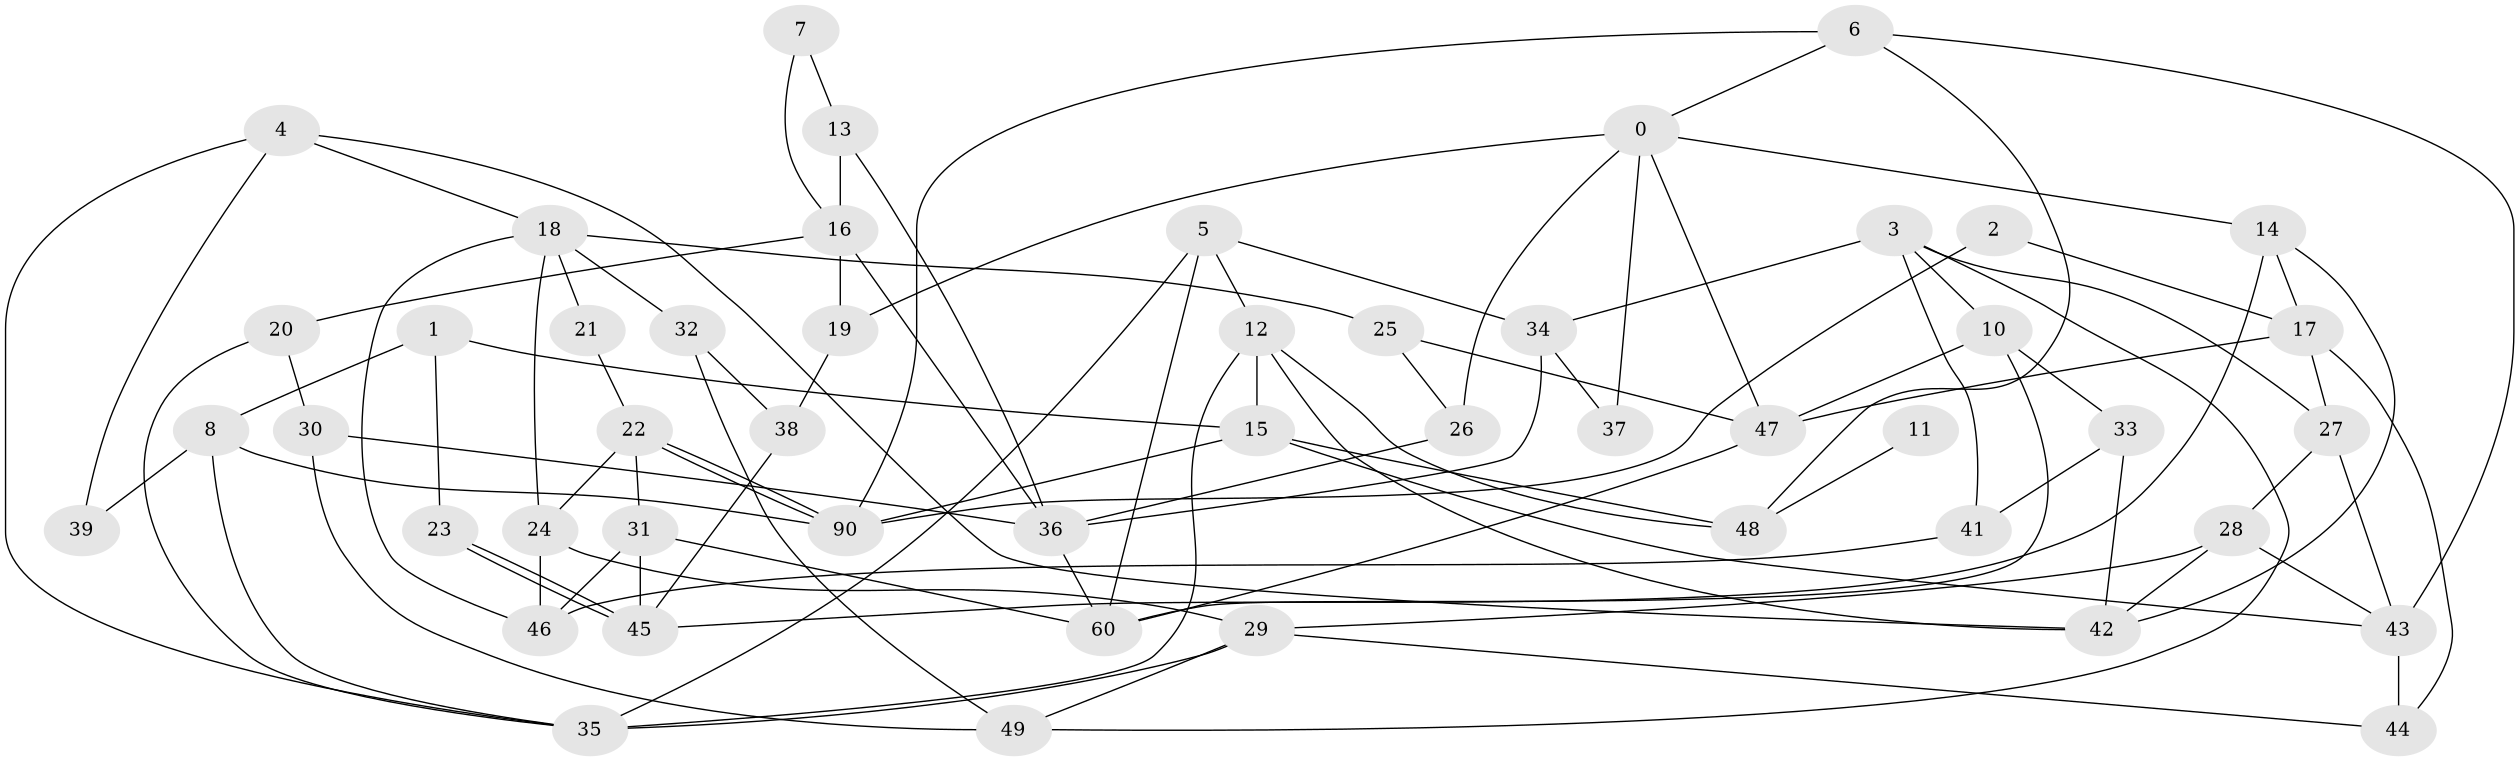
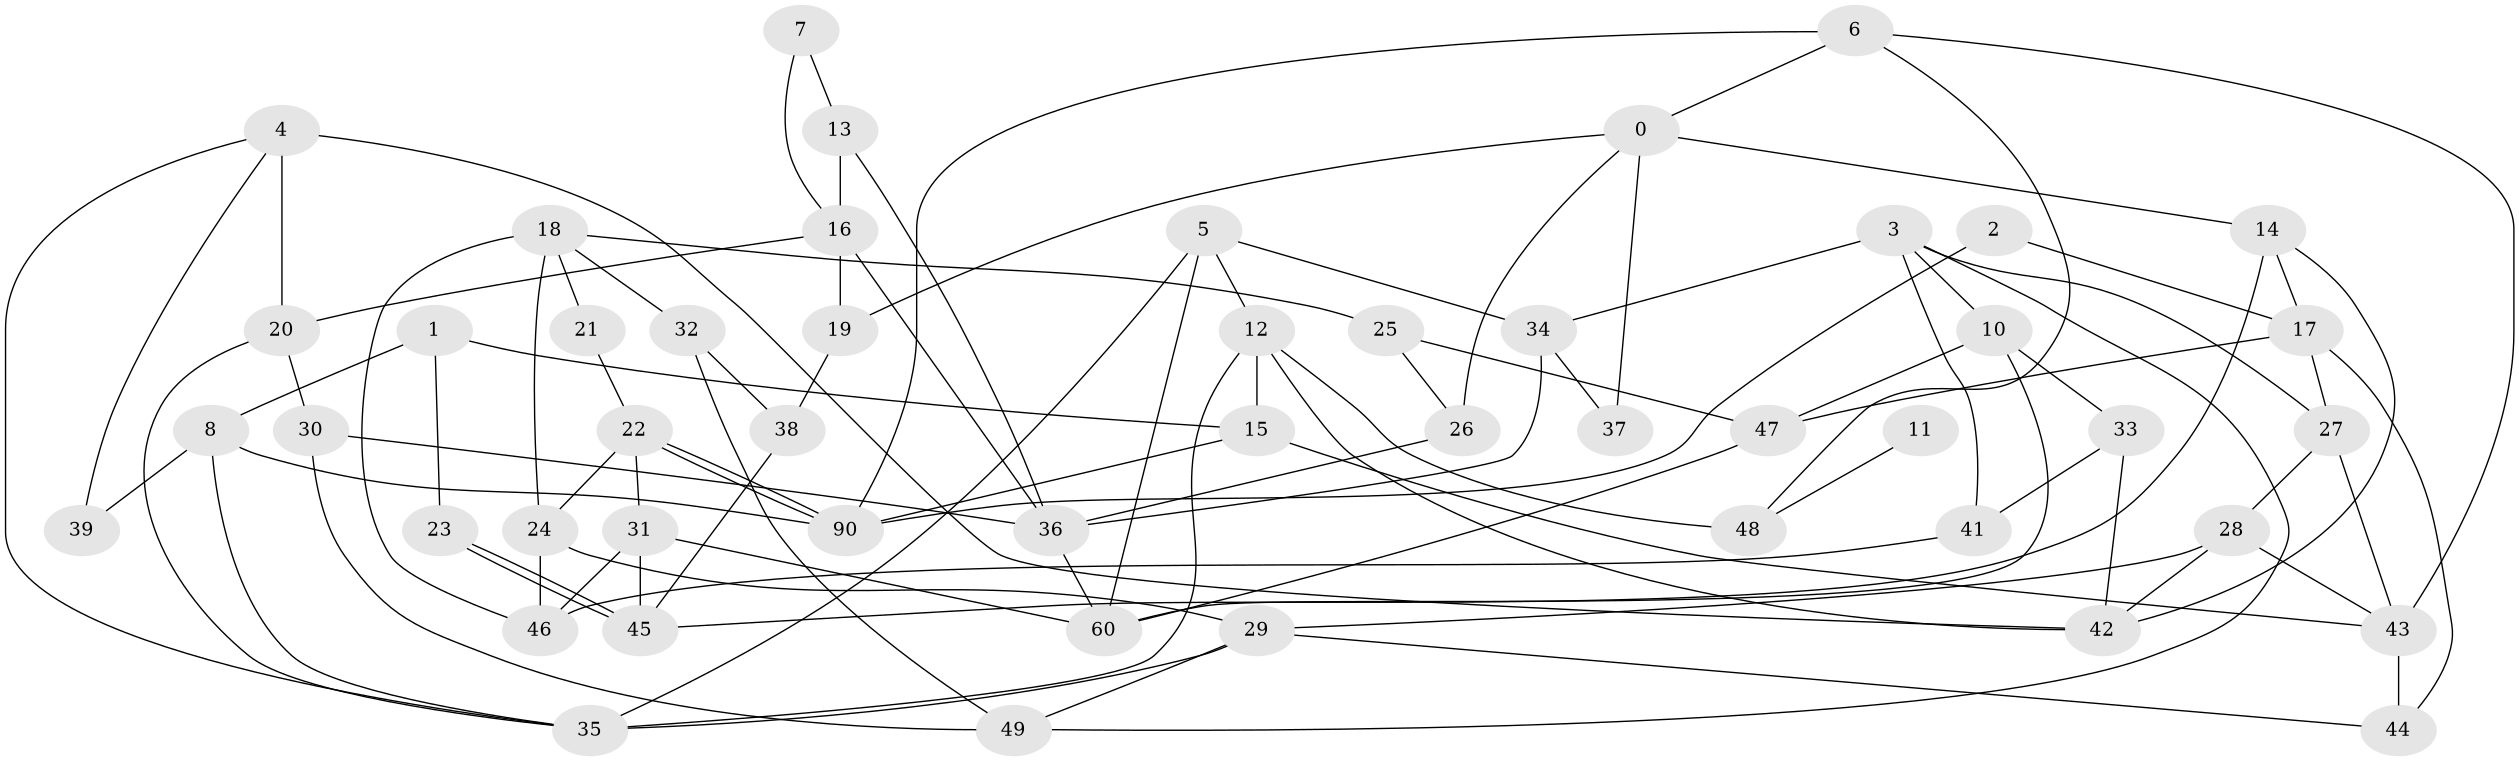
(416, 181) -> (282, 231)
(1702, 274) -> none
(1555, 493) -> none
